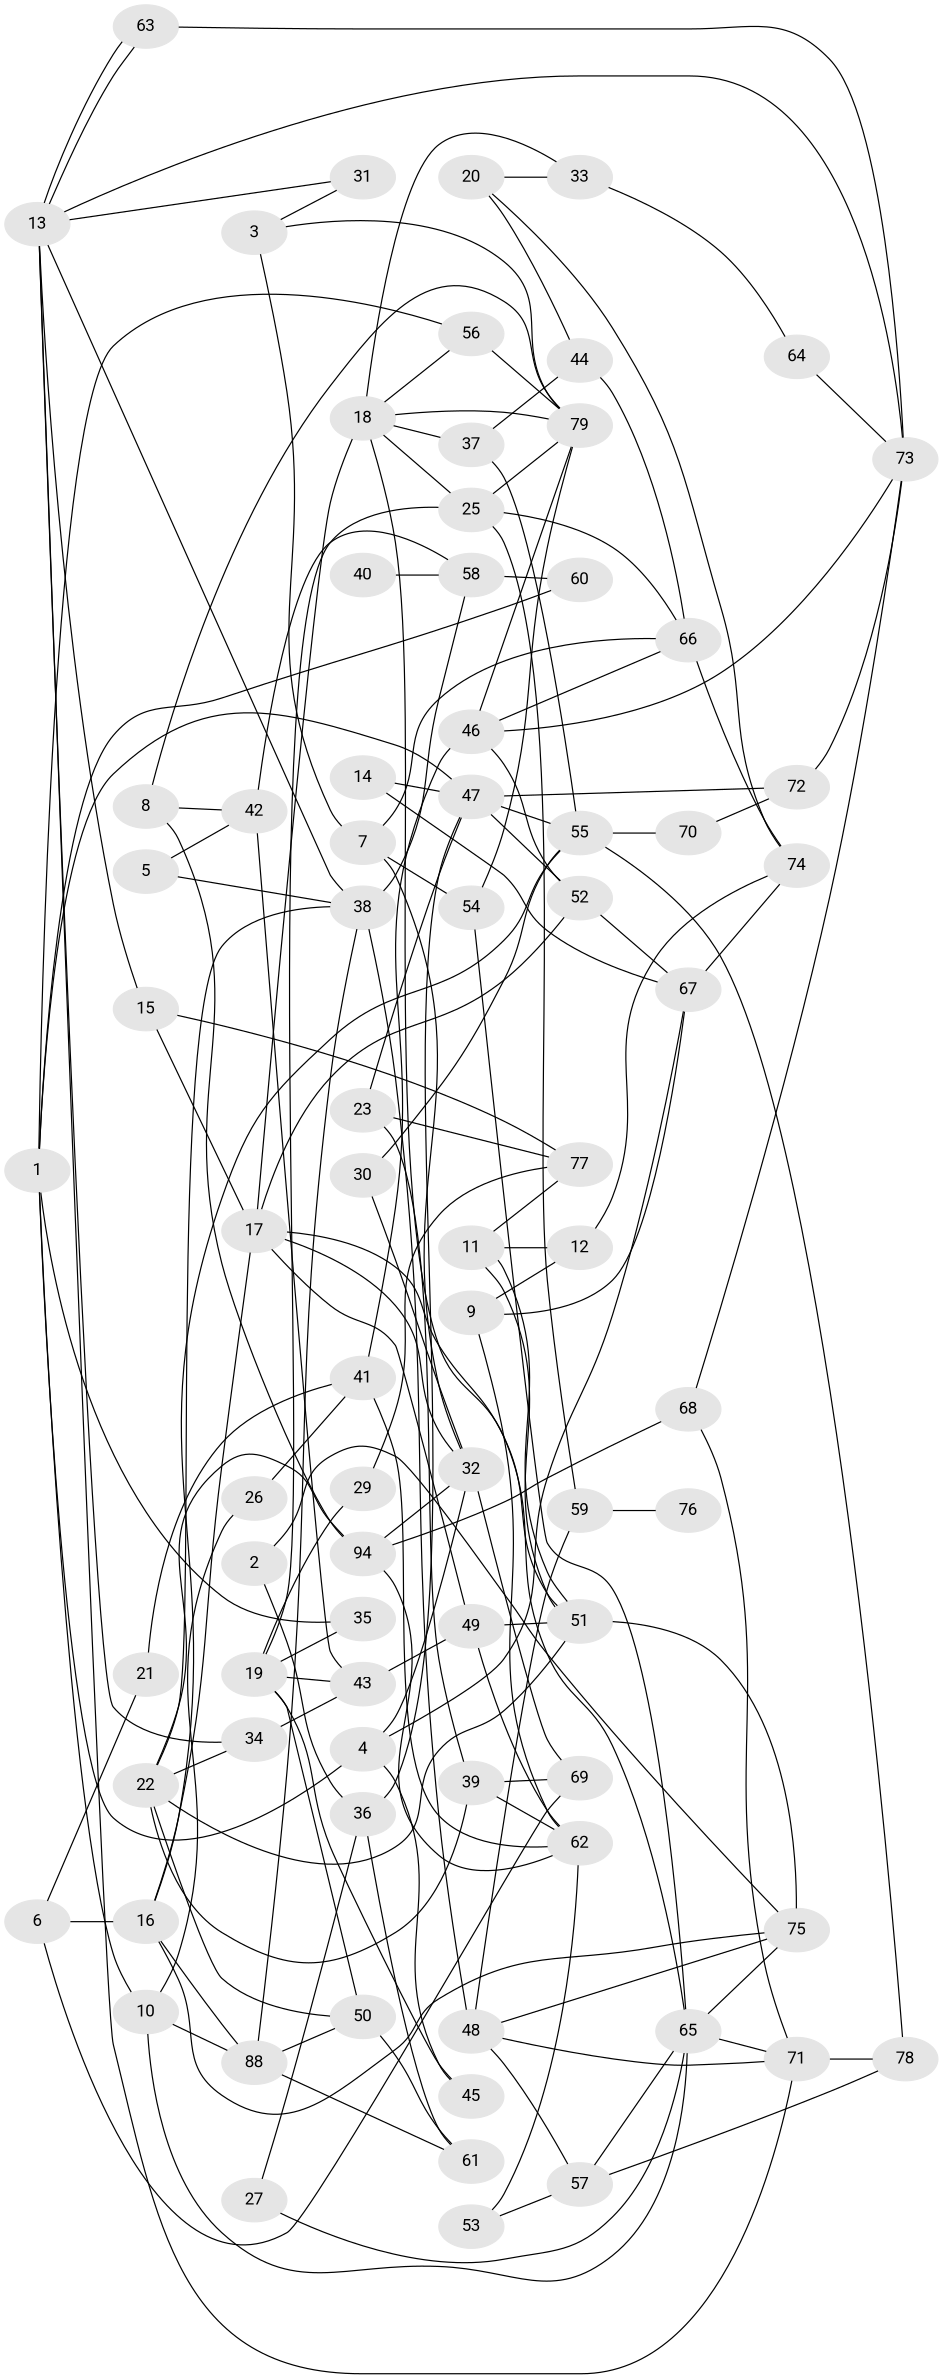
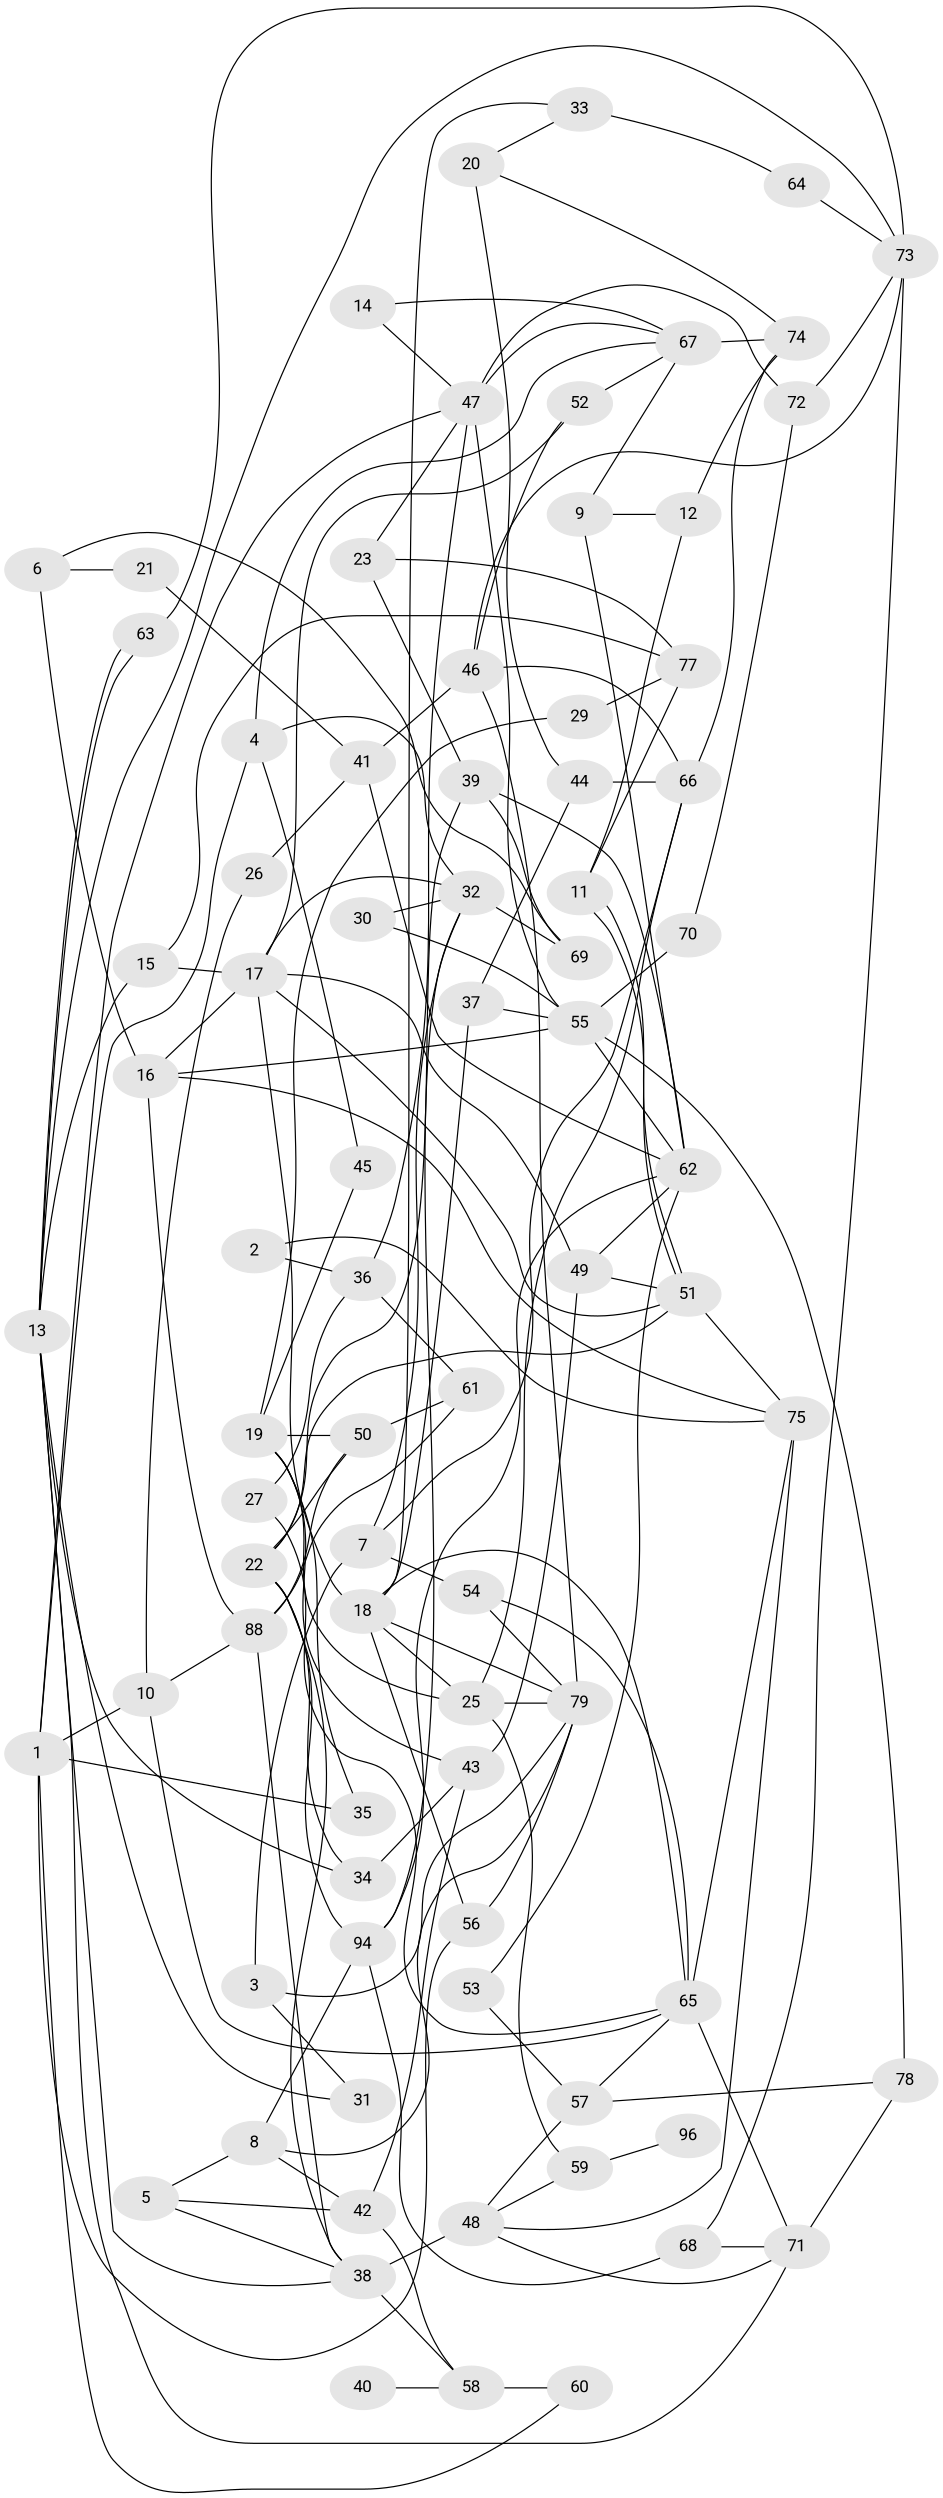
(526, 848) -> (562, 327)
none -> (634, 1097)
(688, 1511) -> (688, 2136)
none -> (200, 2171)
